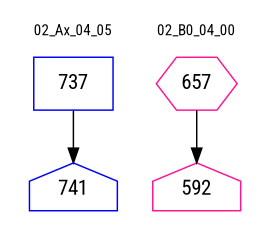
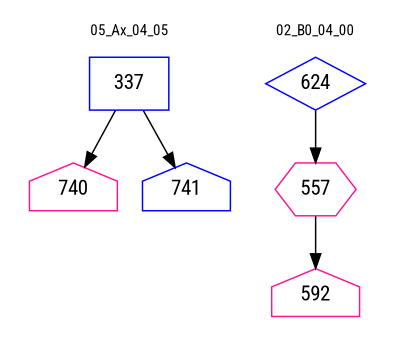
(73, 32) -> (130, 32)
(73, 84) -> (129, 84)
(197, 84) -> (316, 189)
none -> (316, 84)
none -> (73, 189)
